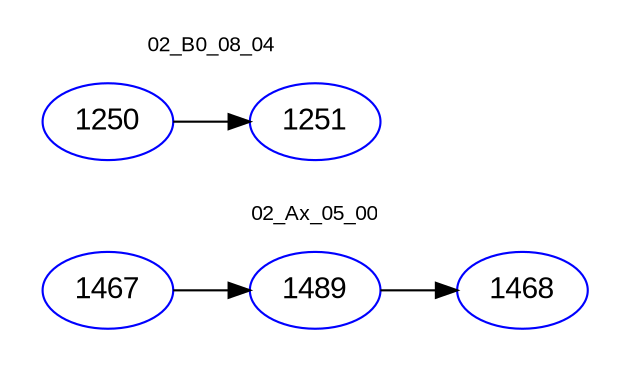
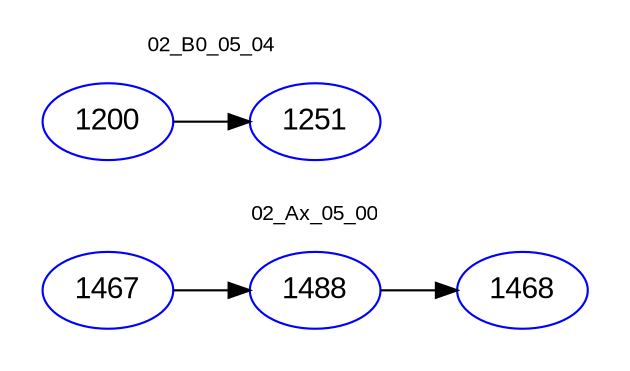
(212, 46) -> (212, 46)
(108, 122) -> (108, 122)
(315, 290) -> (315, 290)
